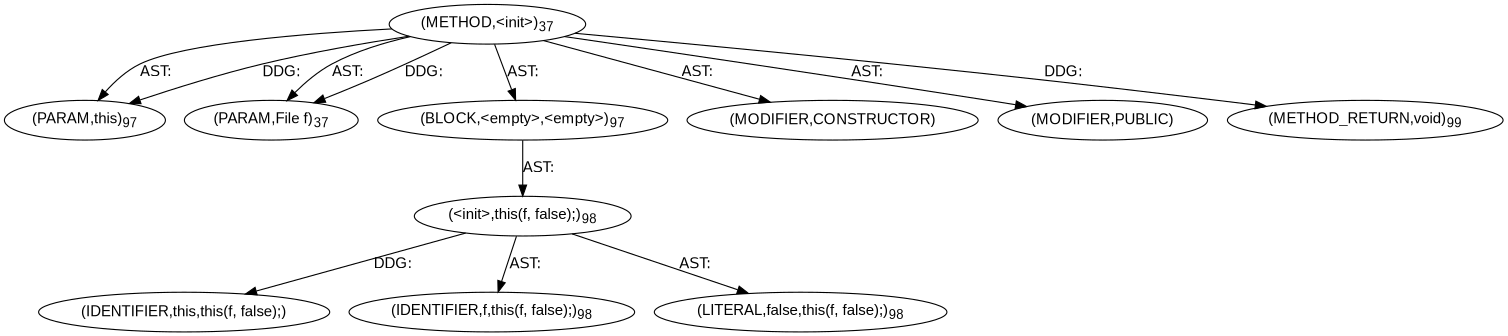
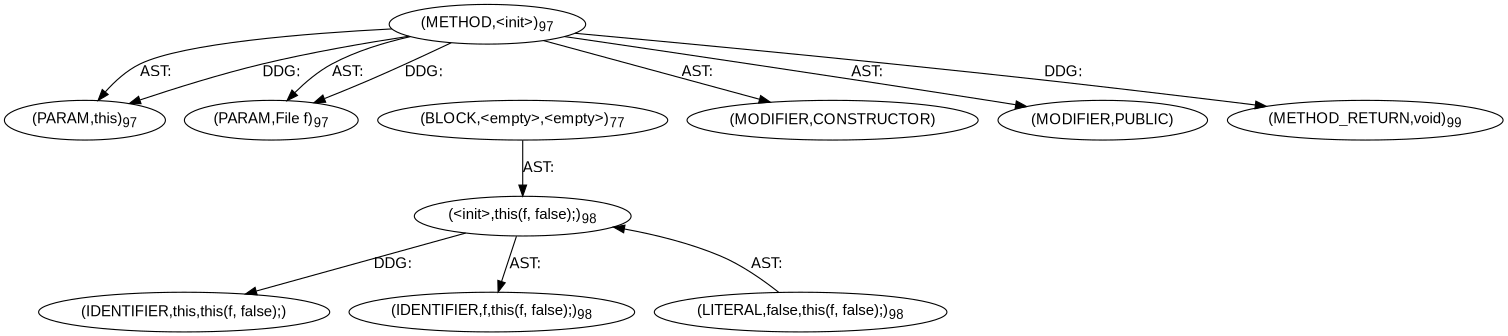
(546, 23) -> (546, 23)
(503, 67) -> none
(321, 119) -> (321, 119)
(618, 119) -> (618, 119)
(655, 262) -> (706, 250)
